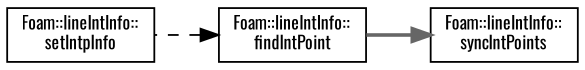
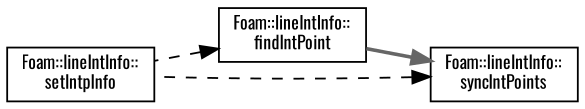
none -> (283, 79)
